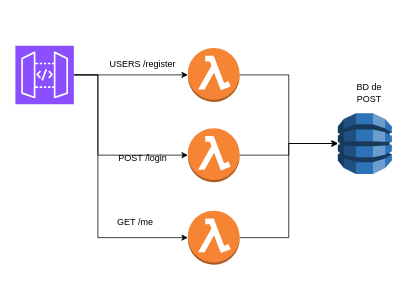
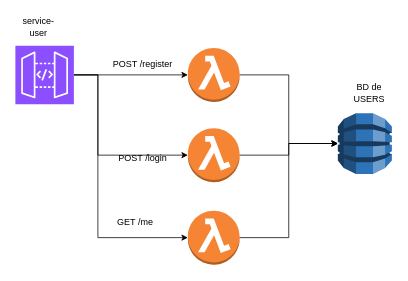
none -> (39, 27)
(143, 64) -> (143, 64)
(369, 93) -> (369, 93)
